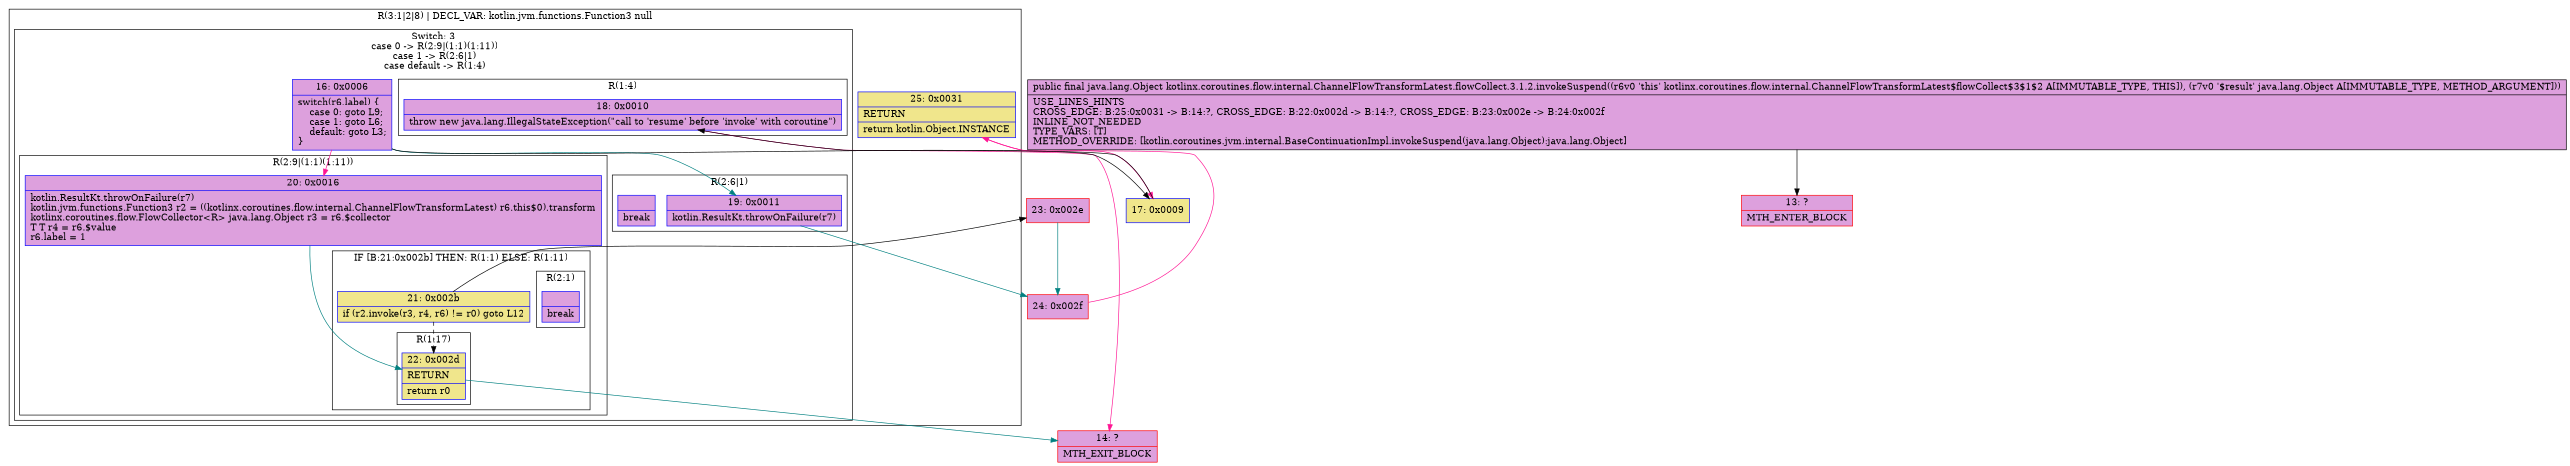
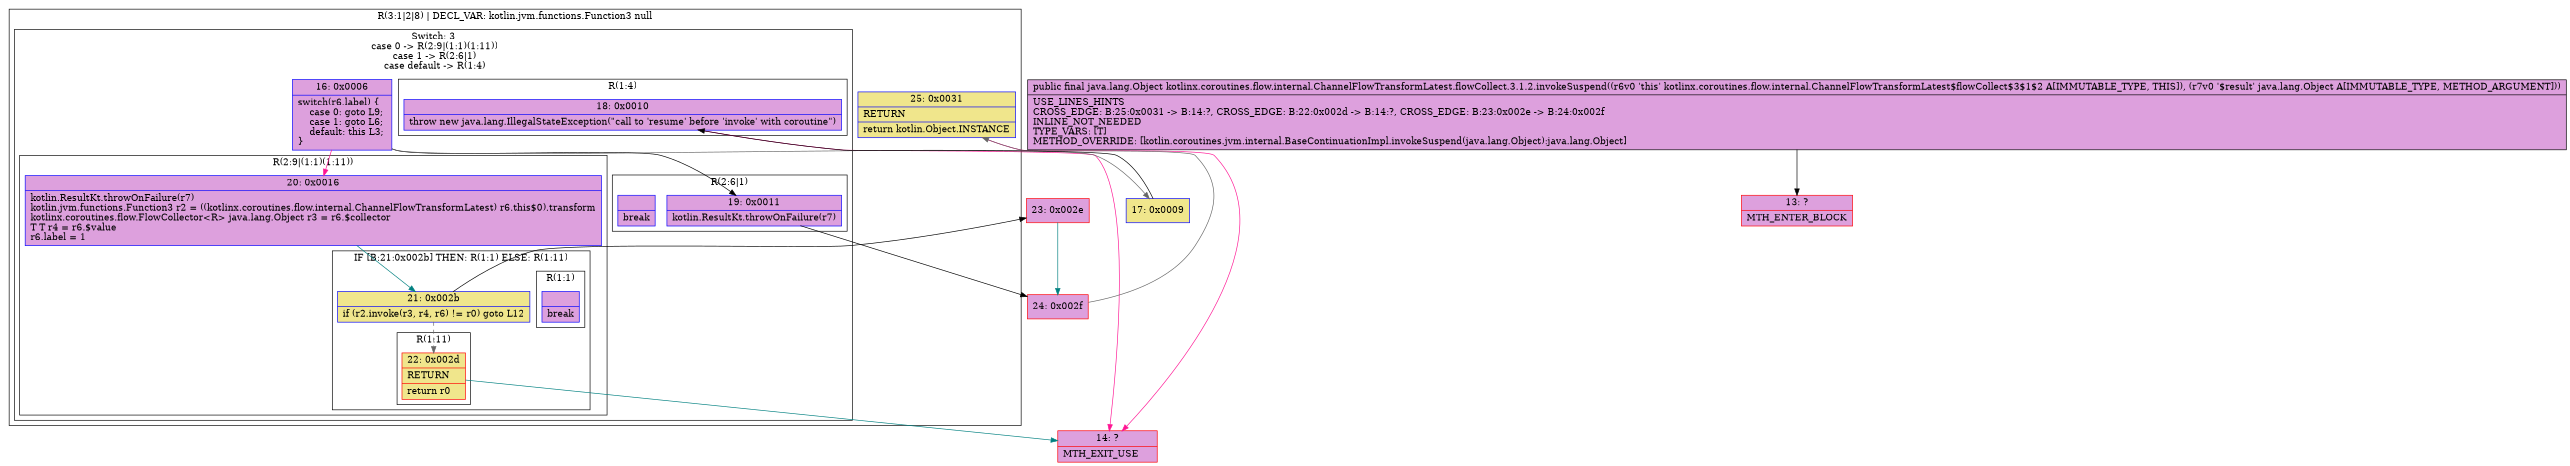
(342, 132) -> (341, 132)
(775, 151) -> (775, 151)
(1074, 151) -> (1234, 187)
(566, 153) -> (566, 153)
(1200, 161) -> (1200, 161)
(911, 260) -> (911, 260)
(561, 279) -> (561, 279)
(328, 324) -> (383, 267)
(434, 337) -> (434, 337)
(434, 340) -> (434, 340)
(434, 376) -> (434, 376)
(1108, 454) -> (1101, 454)
